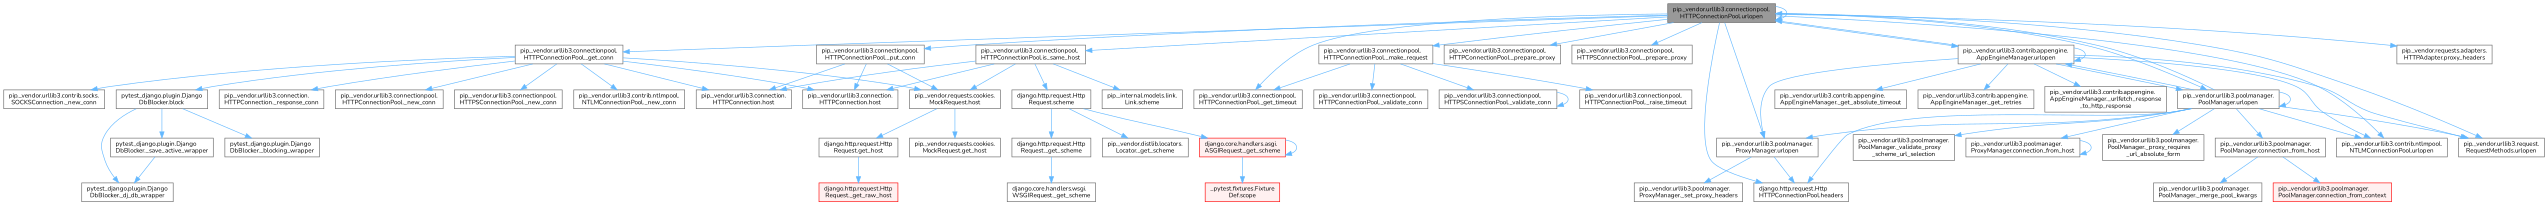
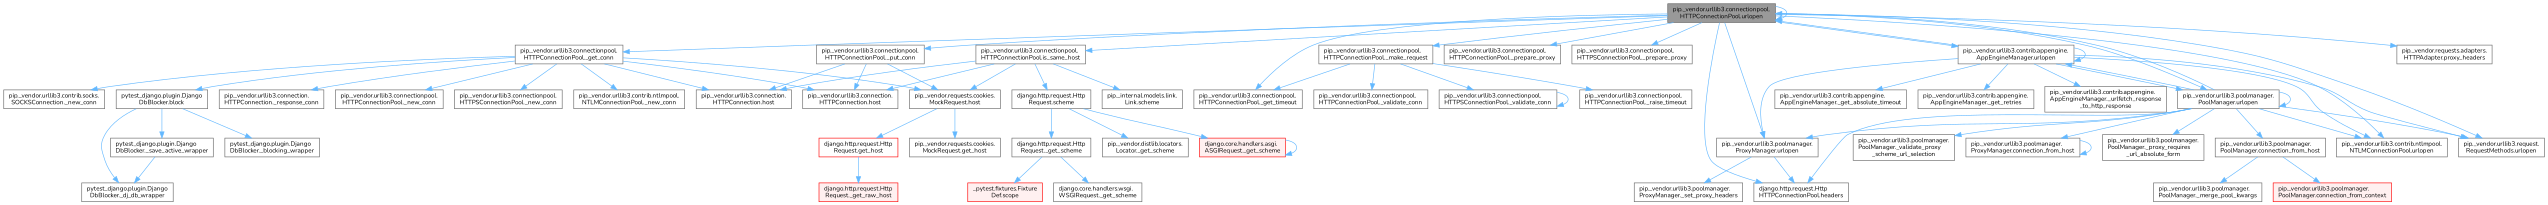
(858, 148) -> (858, 148)
(1242, 167) -> (1031, 168)
